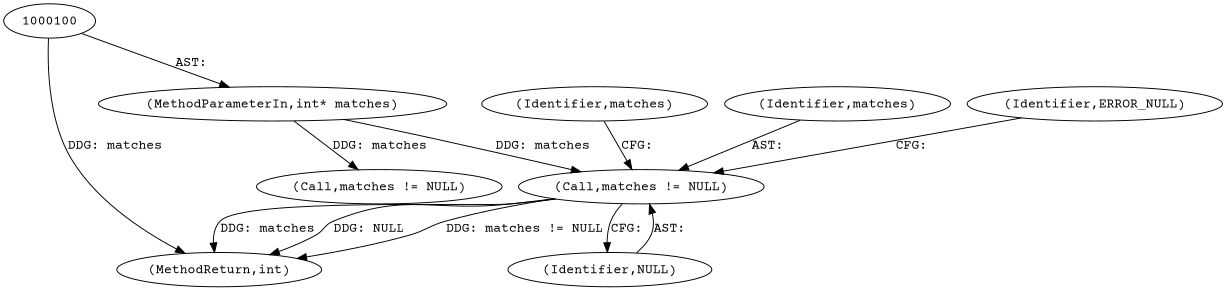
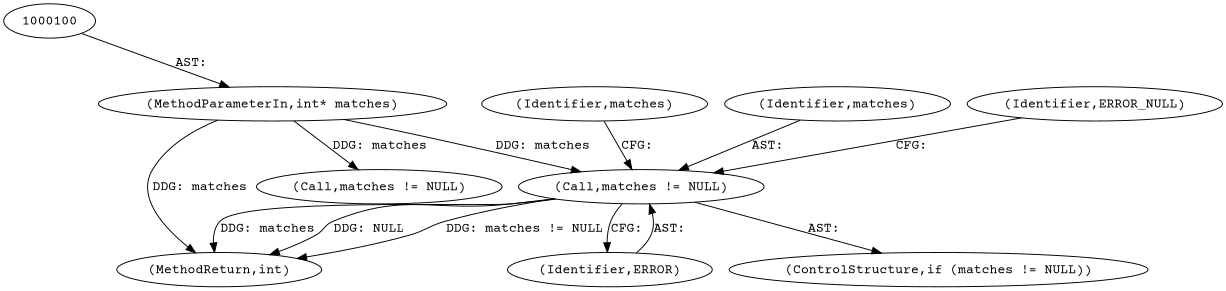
(76, 165) -> (151, 174)
(610, 270) -> (610, 270)
none -> (939, 270)
